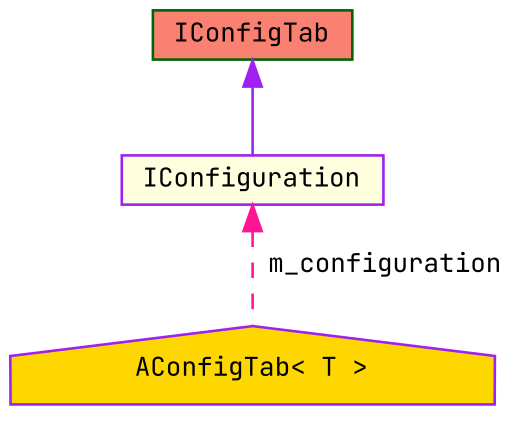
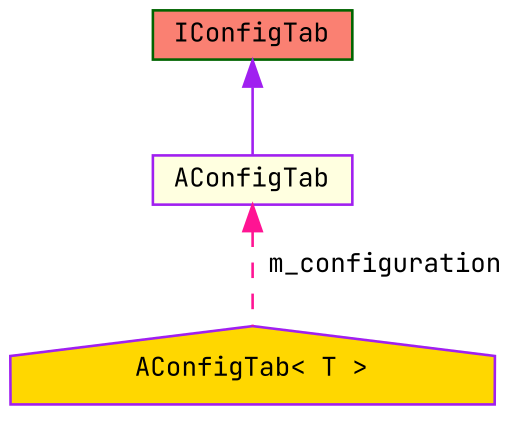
(253, 180) -> (253, 180)
